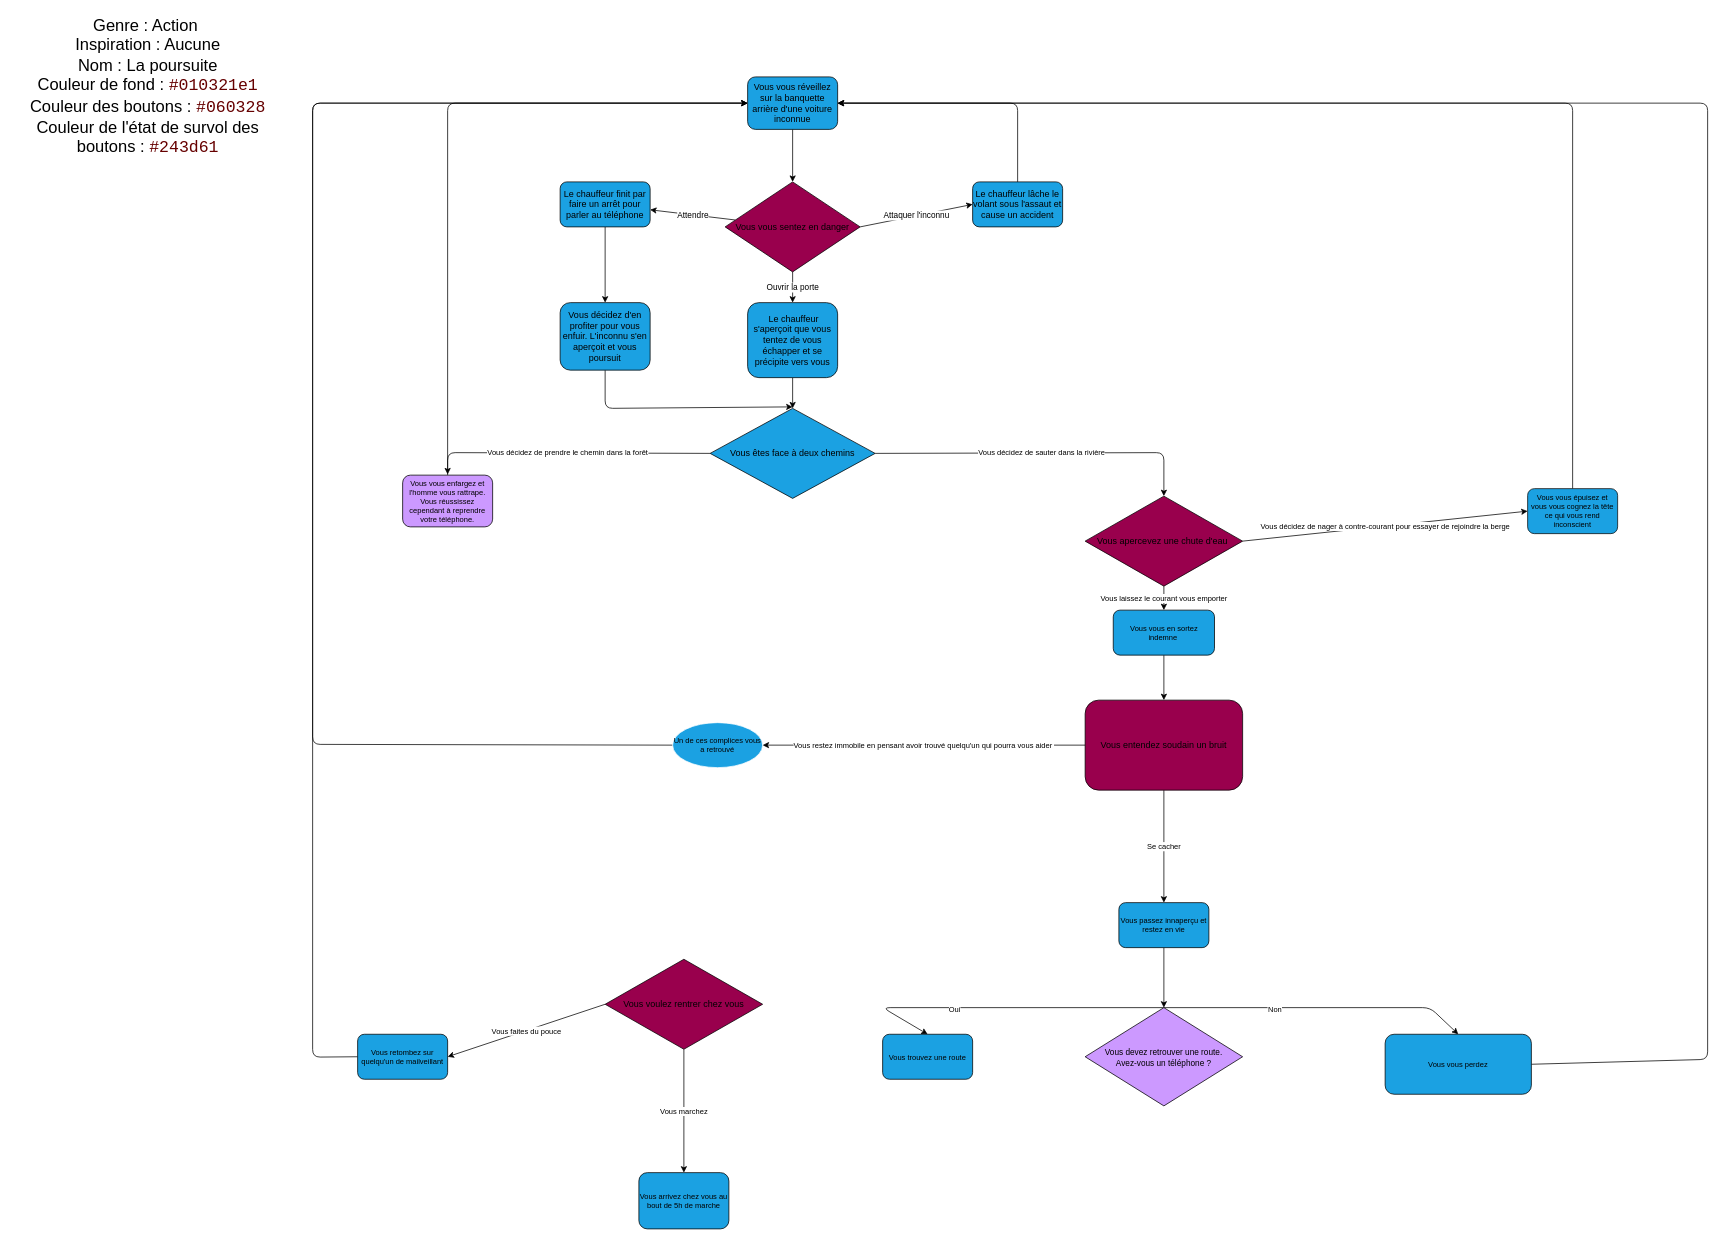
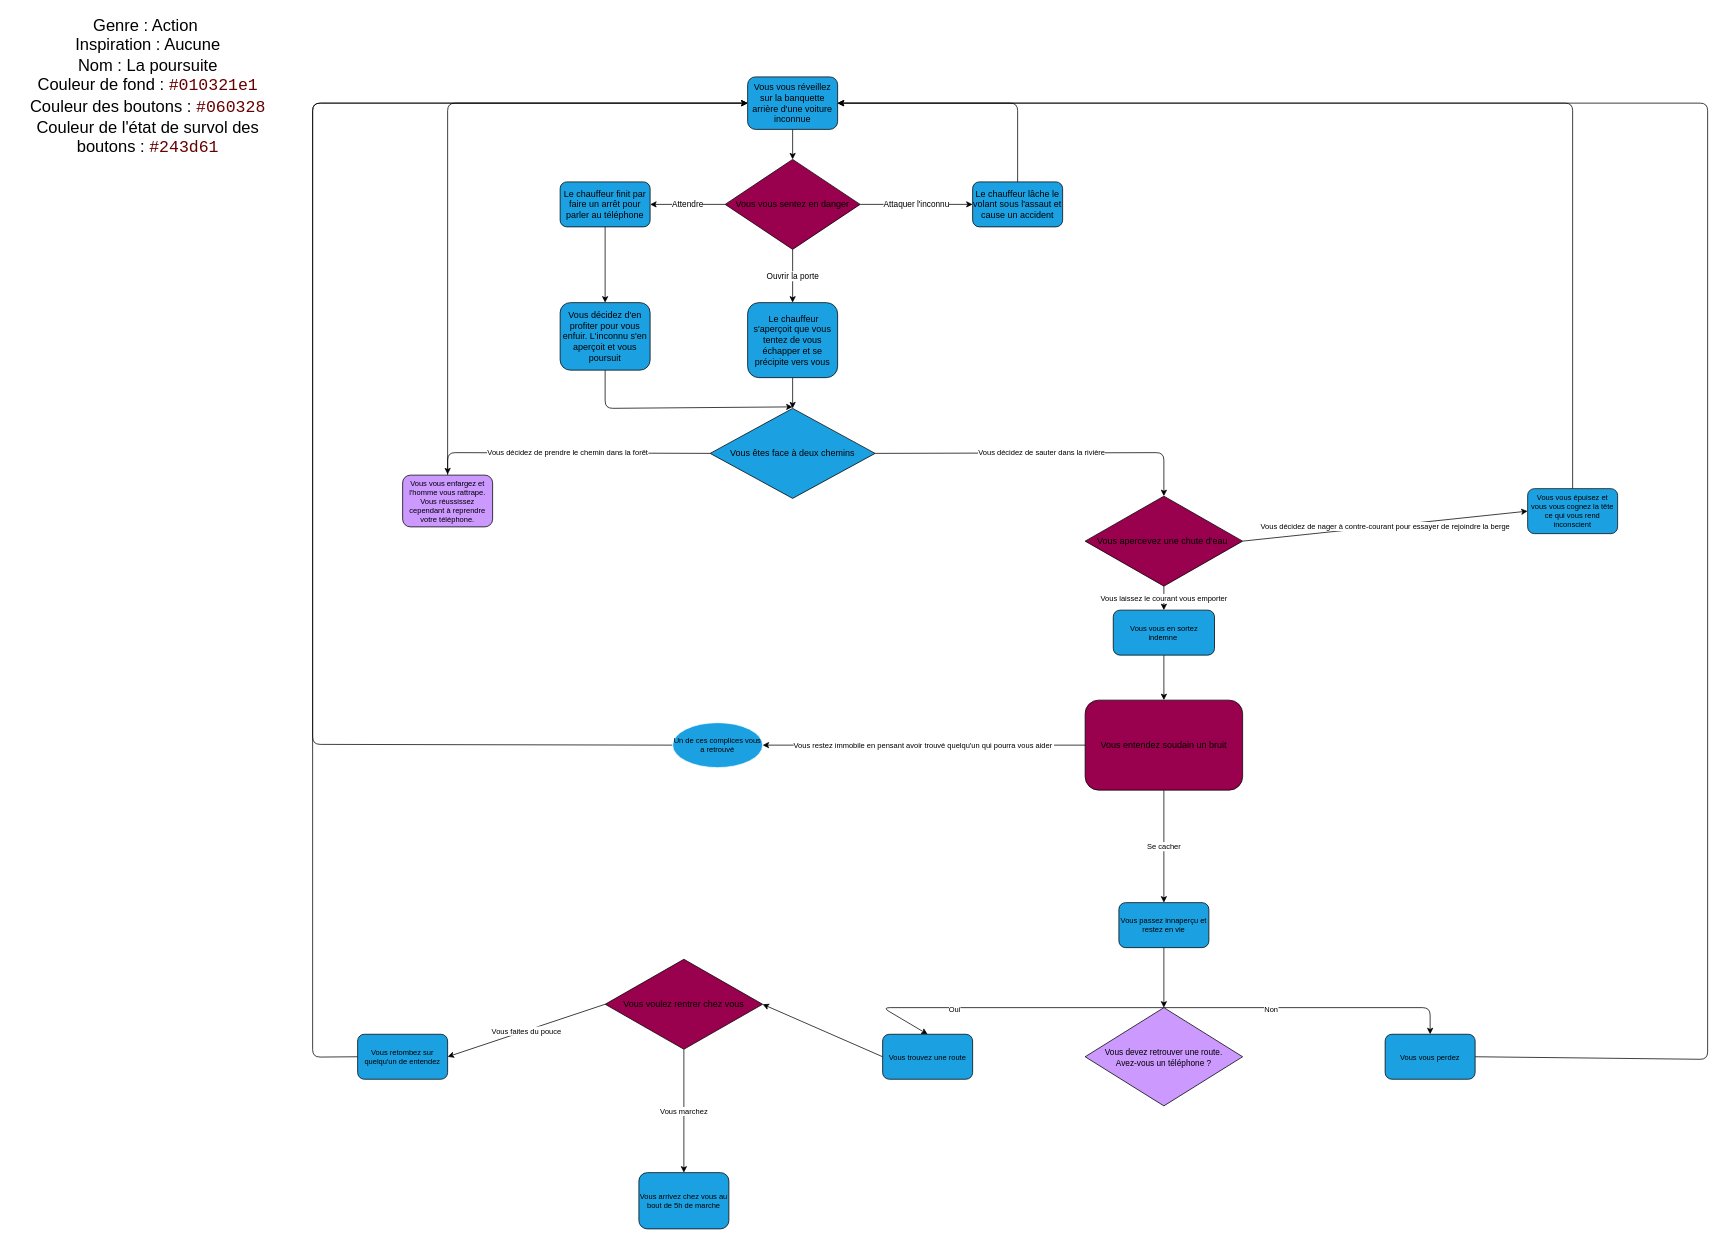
(792, 227) -> (792, 204)
none -> (825, 1031)
(402, 1057) -> (402, 1057)
(1458, 1064) -> (1430, 1057)
